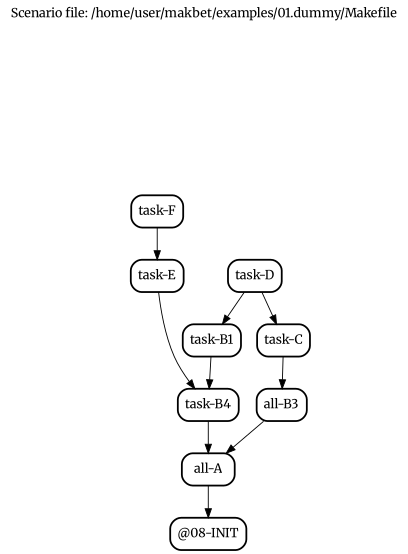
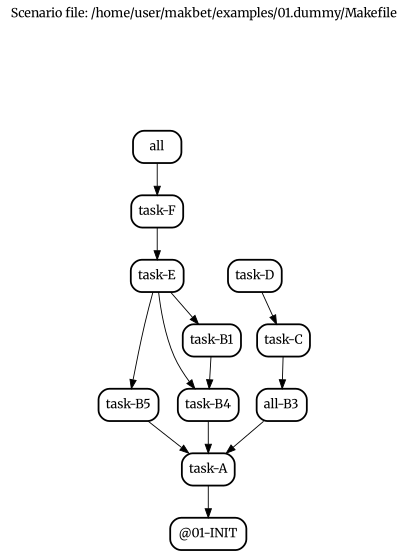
none -> (157, 147)
(236, 305) -> (182, 305)
none -> (129, 405)
(208, 469) -> (208, 469)
(208, 534) -> (208, 534)
